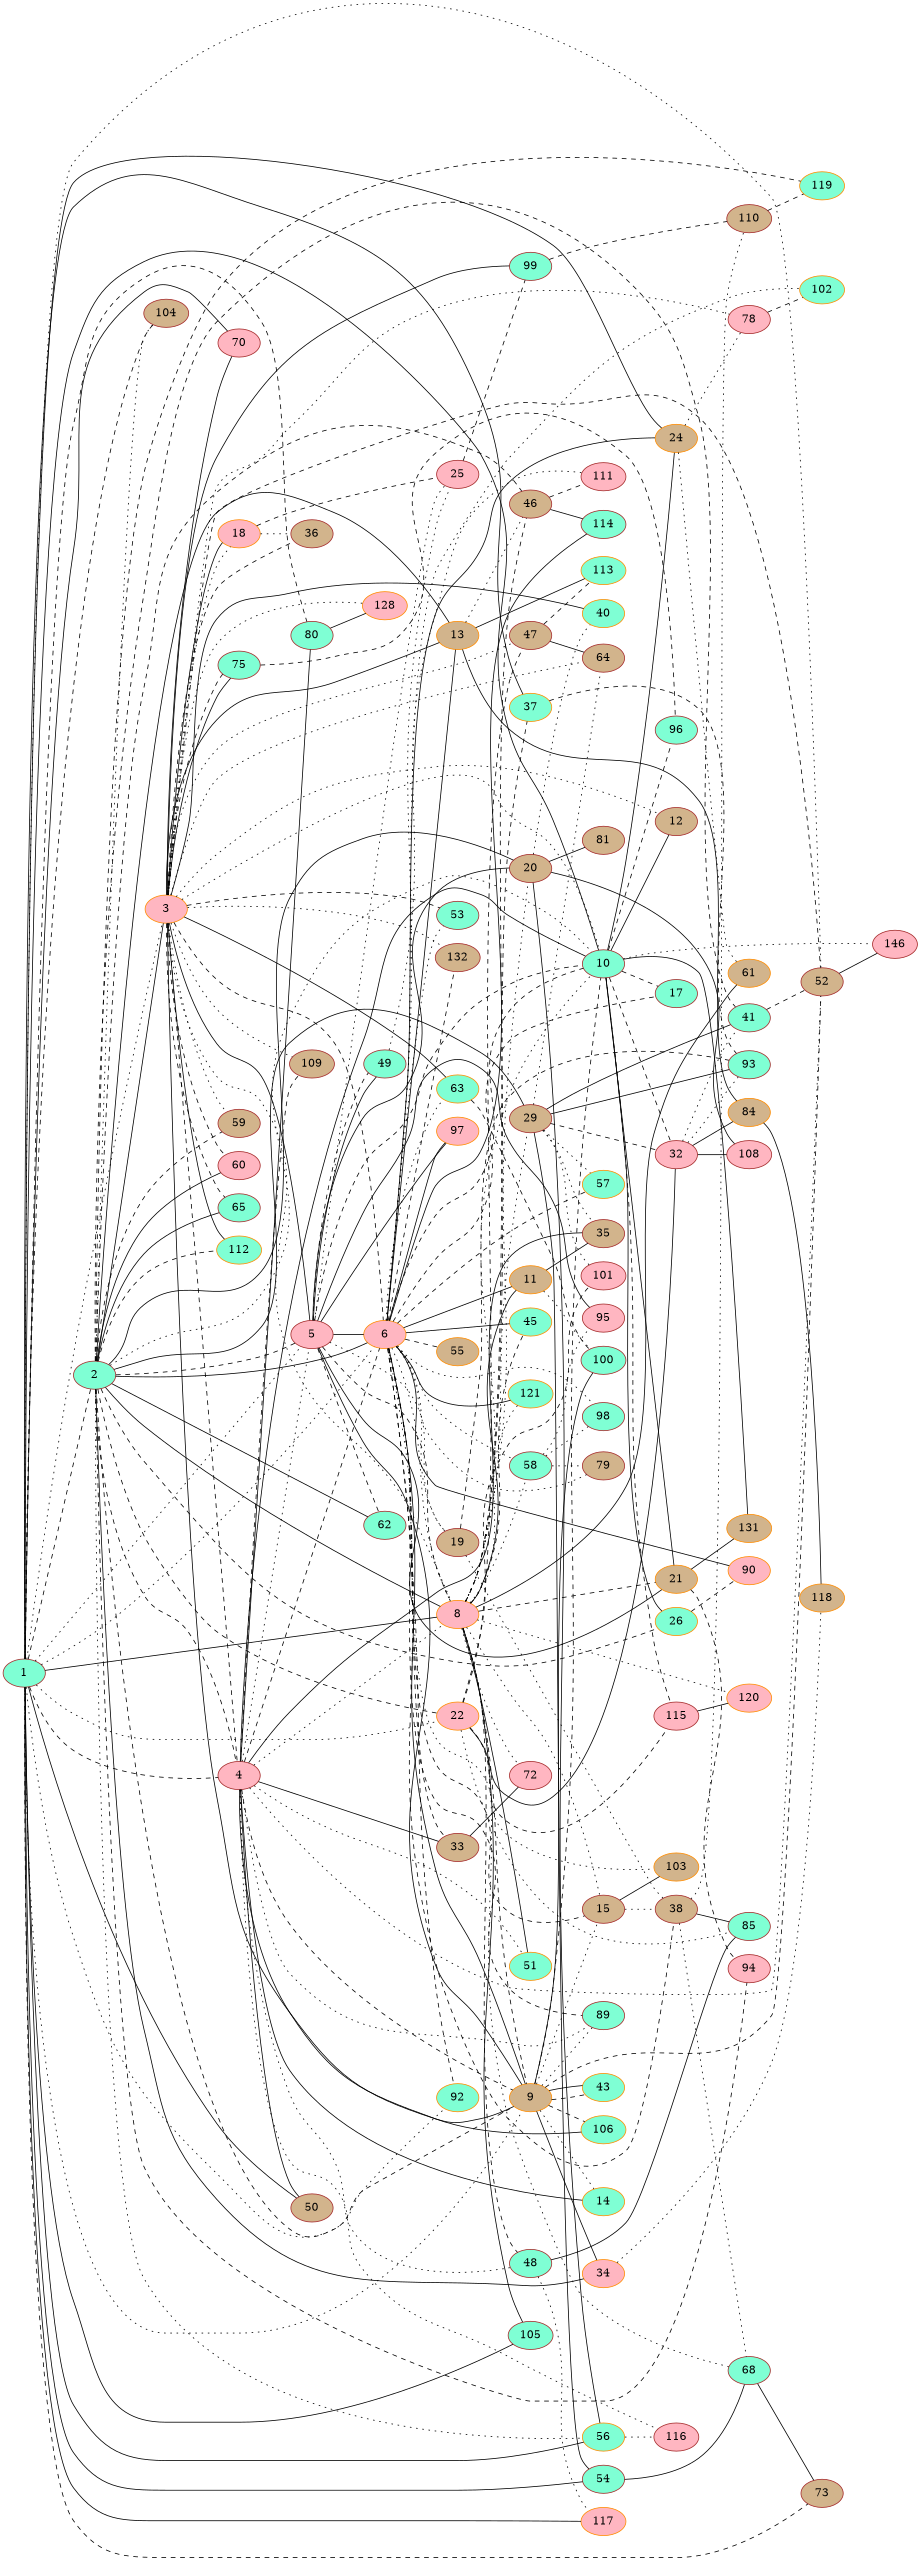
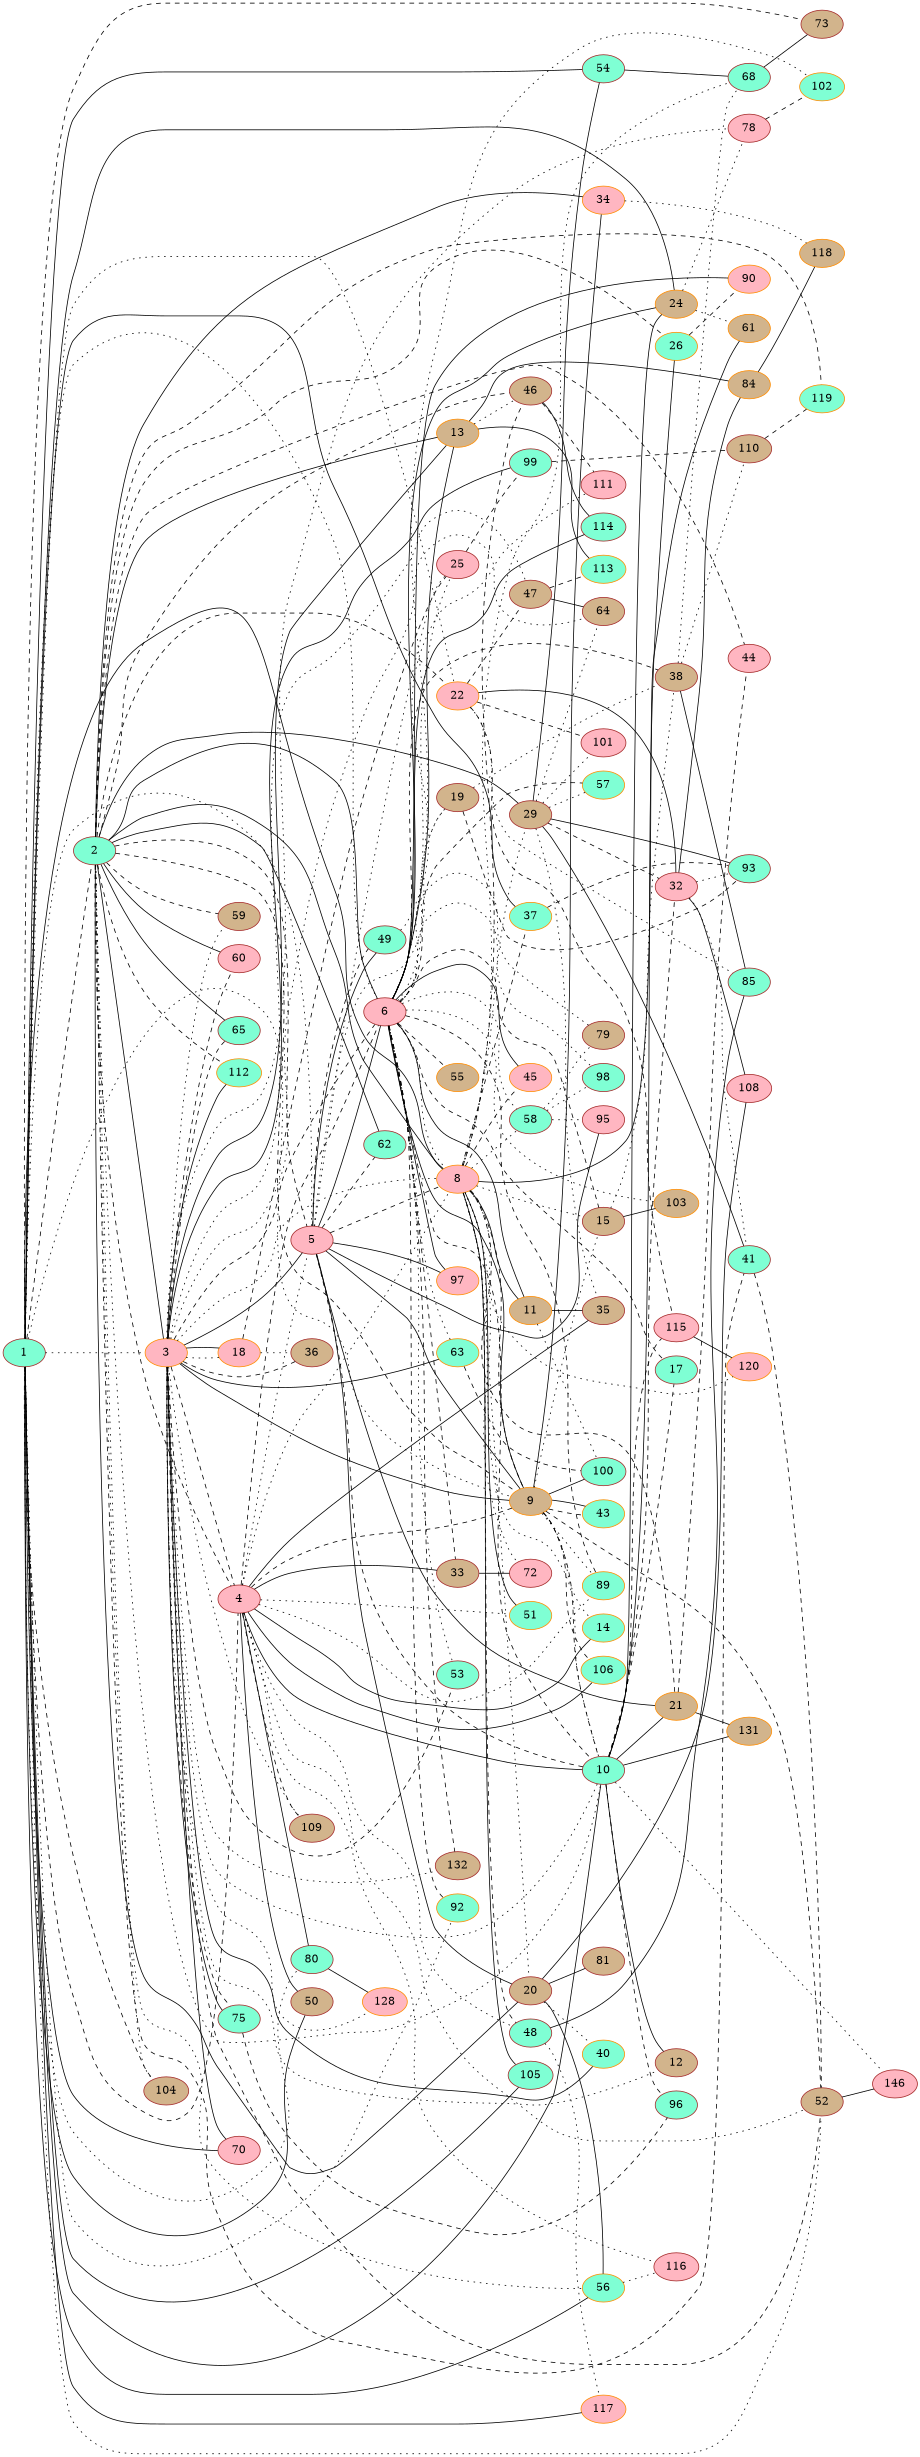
(49, 733) -> (68, 2116)
(531, 1322) -> (531, 1078)
(385, 1335) -> (385, 1012)
(531, 1394) -> none
(749, 1969) -> (749, 658)
(603, 2016) -> (603, 1586)
